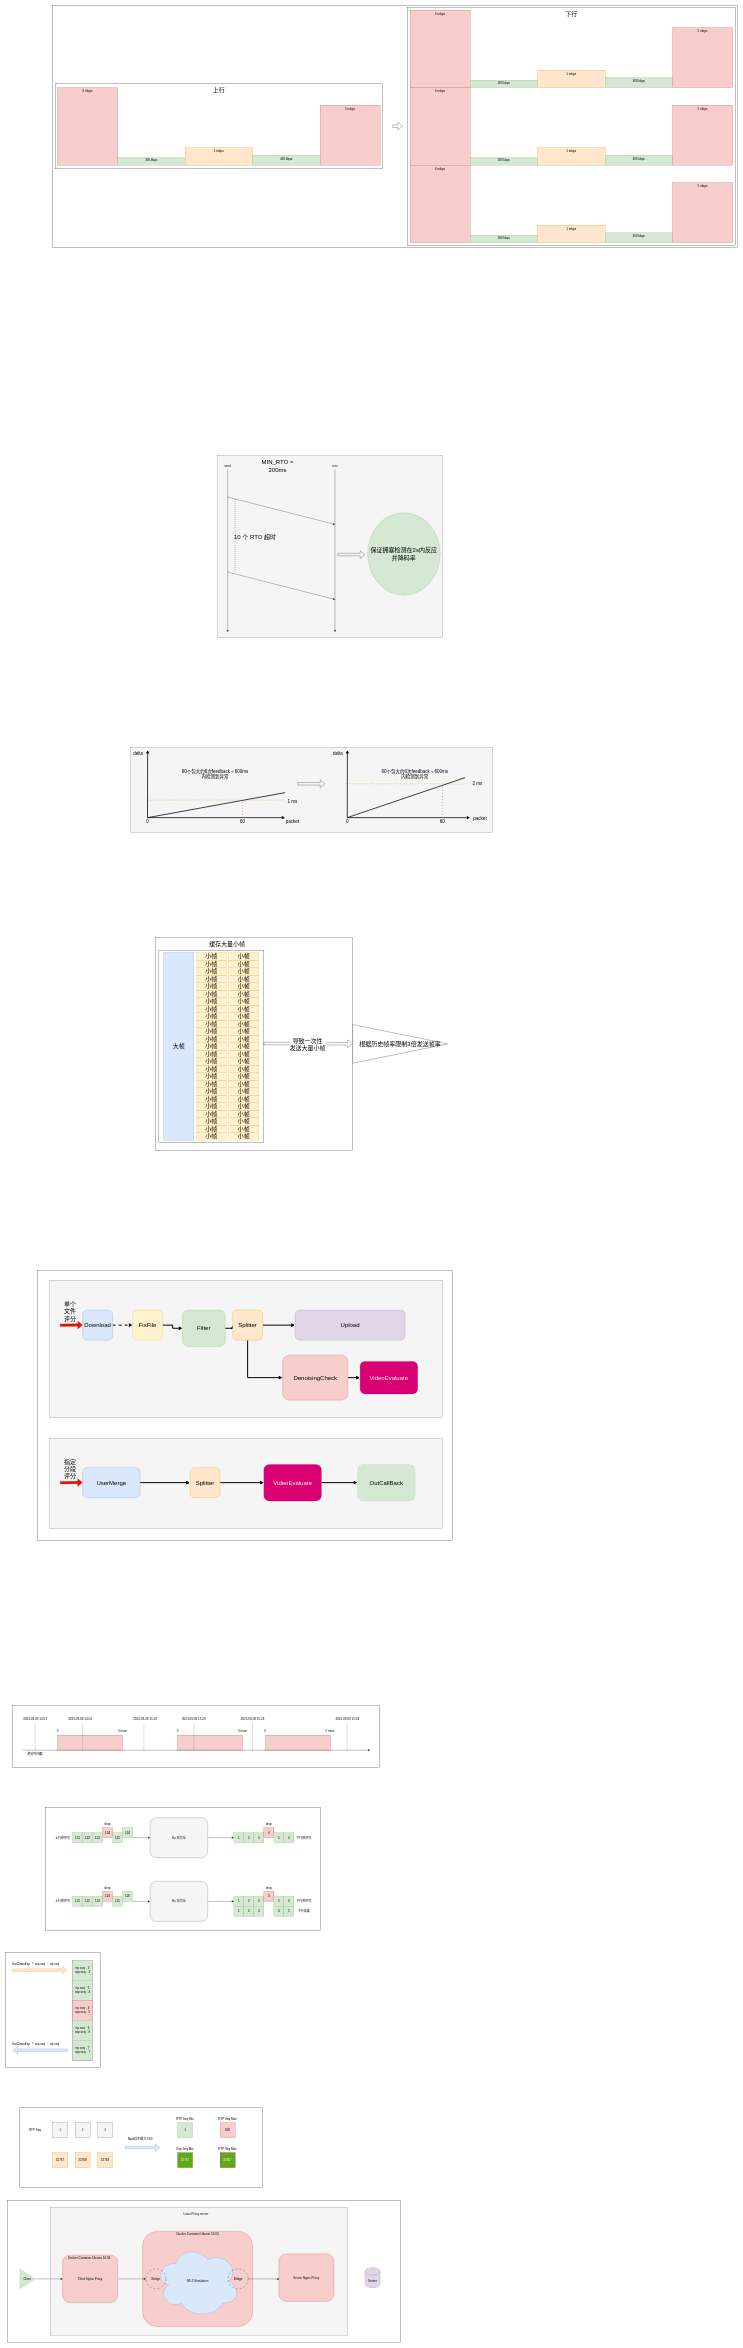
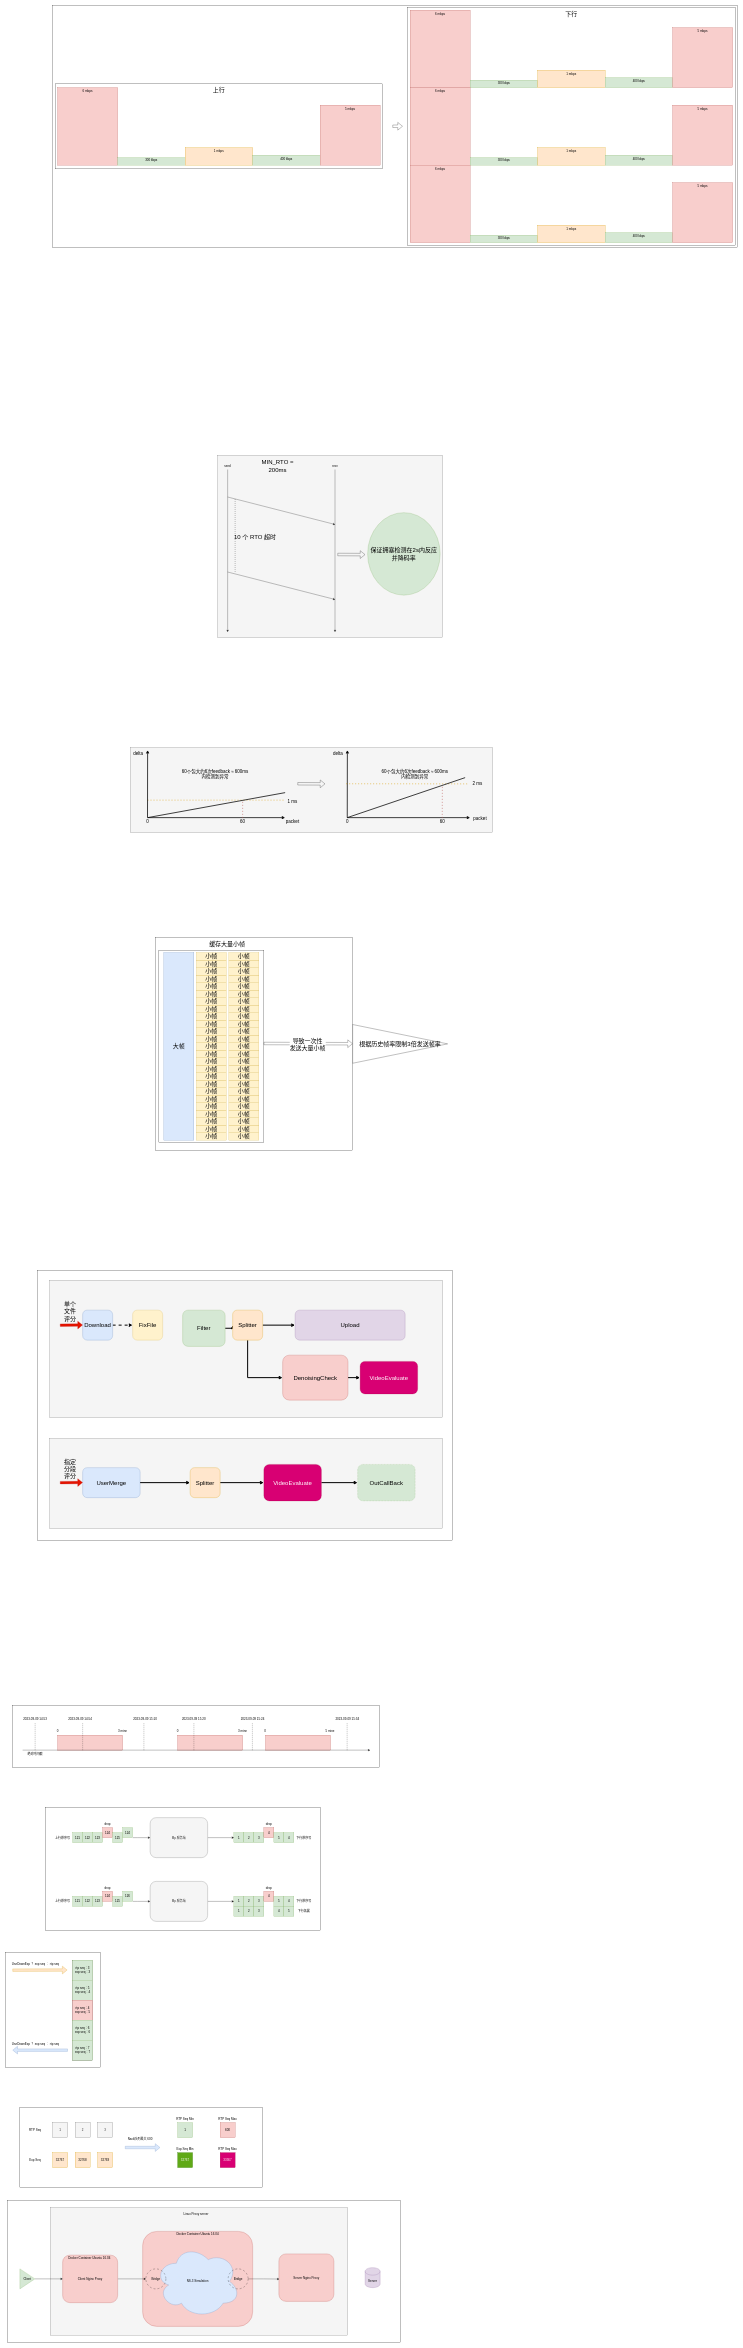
(173, 1325) -> none
none -> (35, 2160)
(228, 2160) -> (228, 2160)
